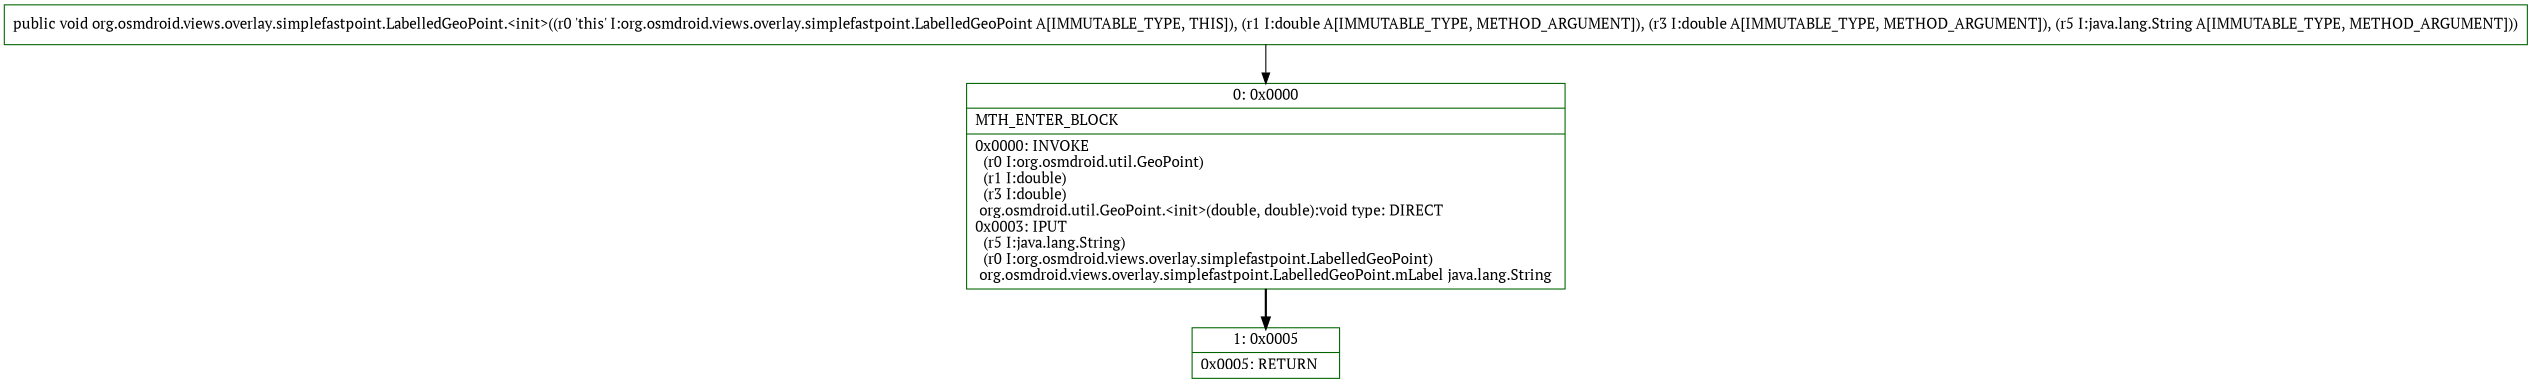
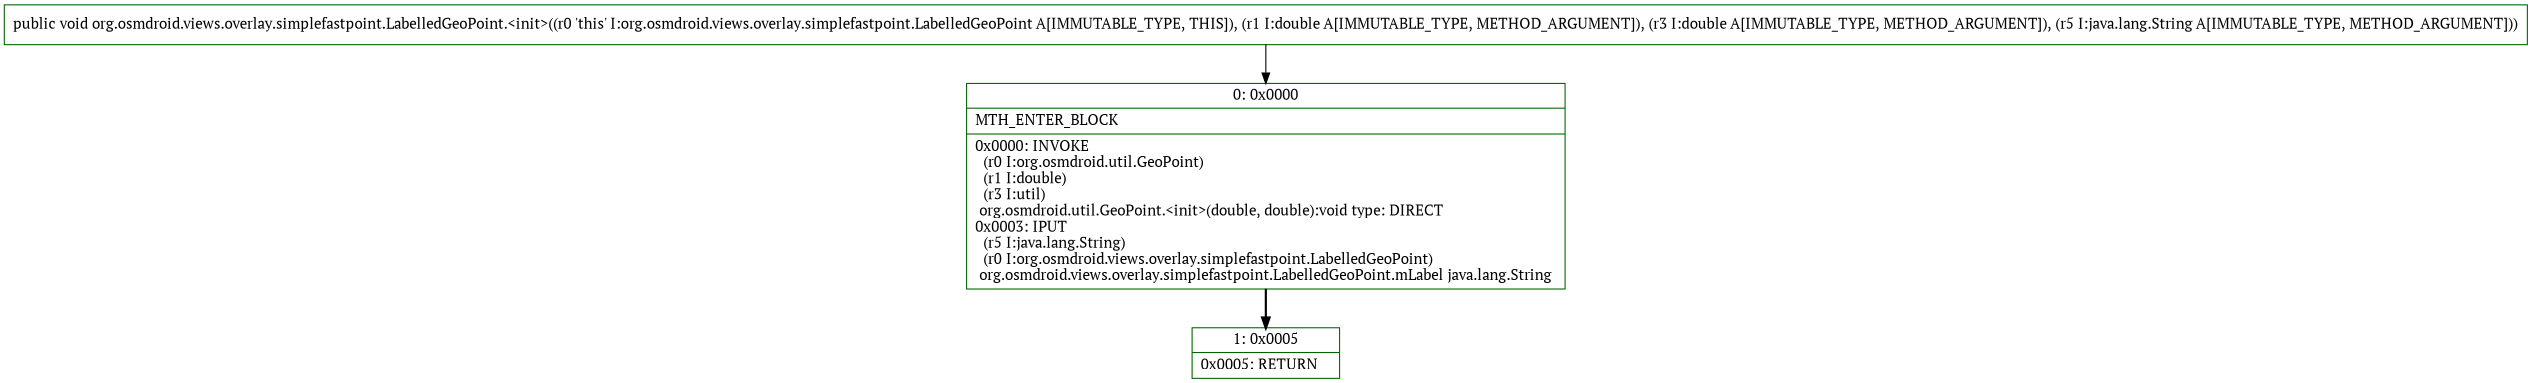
(1021, 195) -> (1011, 195)
